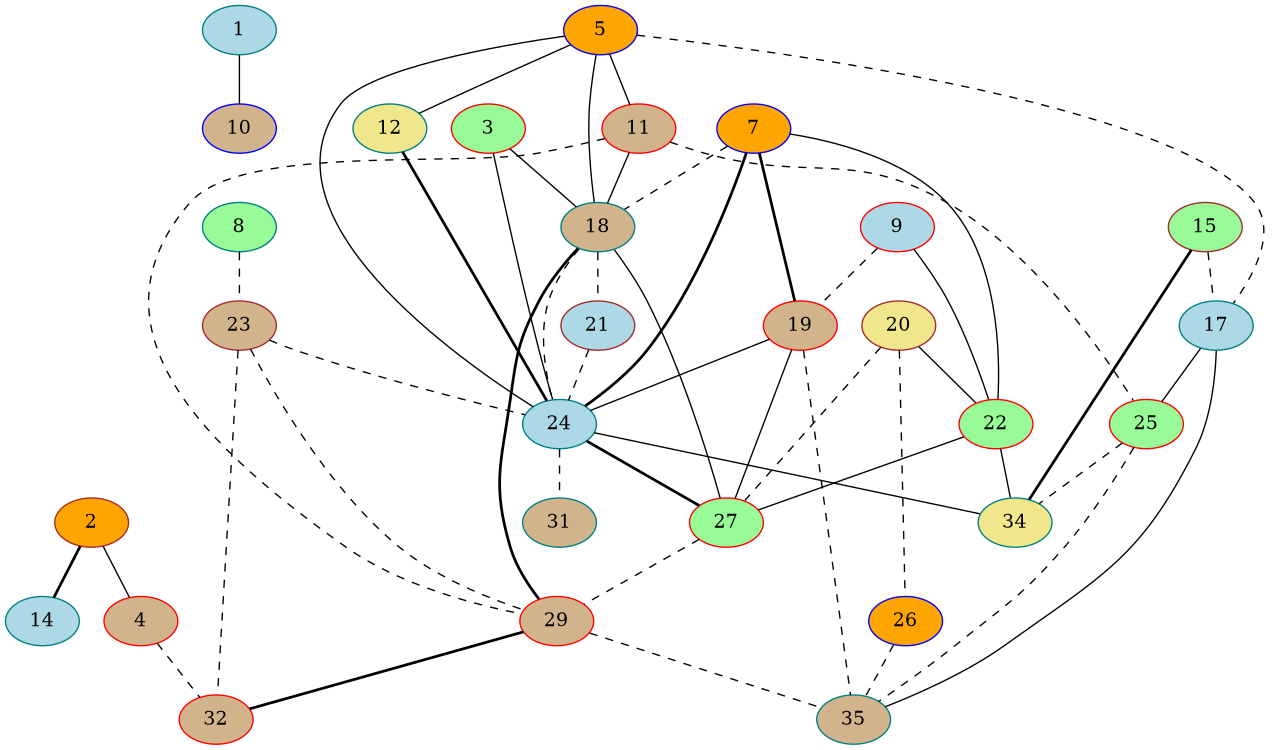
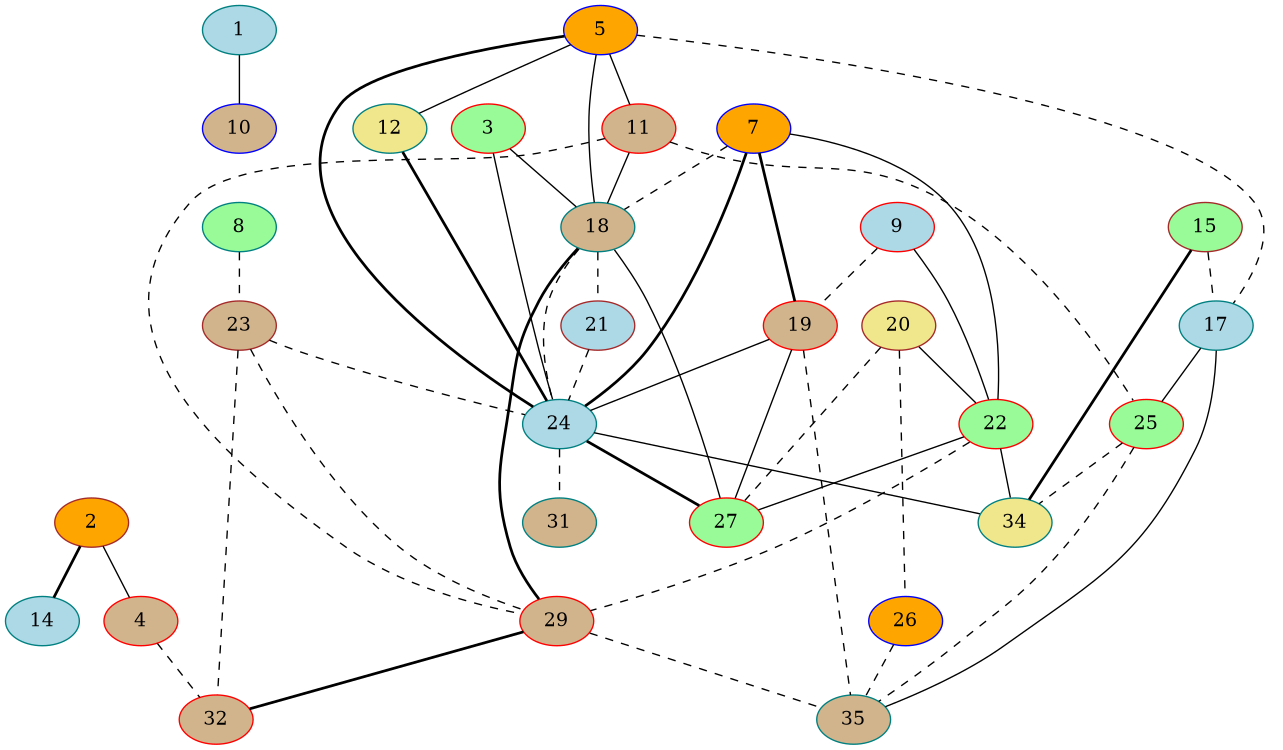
(323, 180) -> (323, 180)
(642, 572) -> (787, 542)
